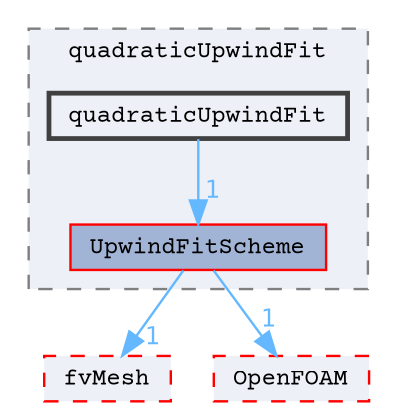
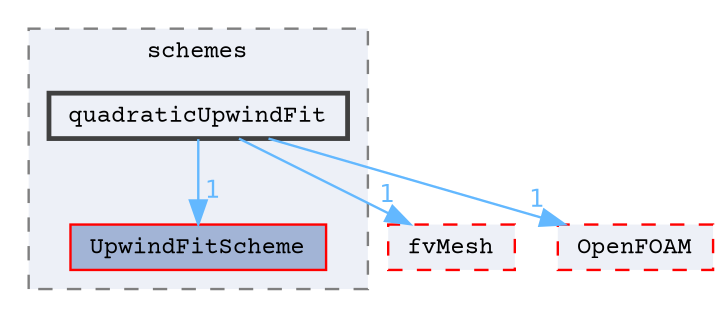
(198, 51) -> (198, 51)
(159, 305) -> (314, 176)
(239, 305) -> (405, 178)
